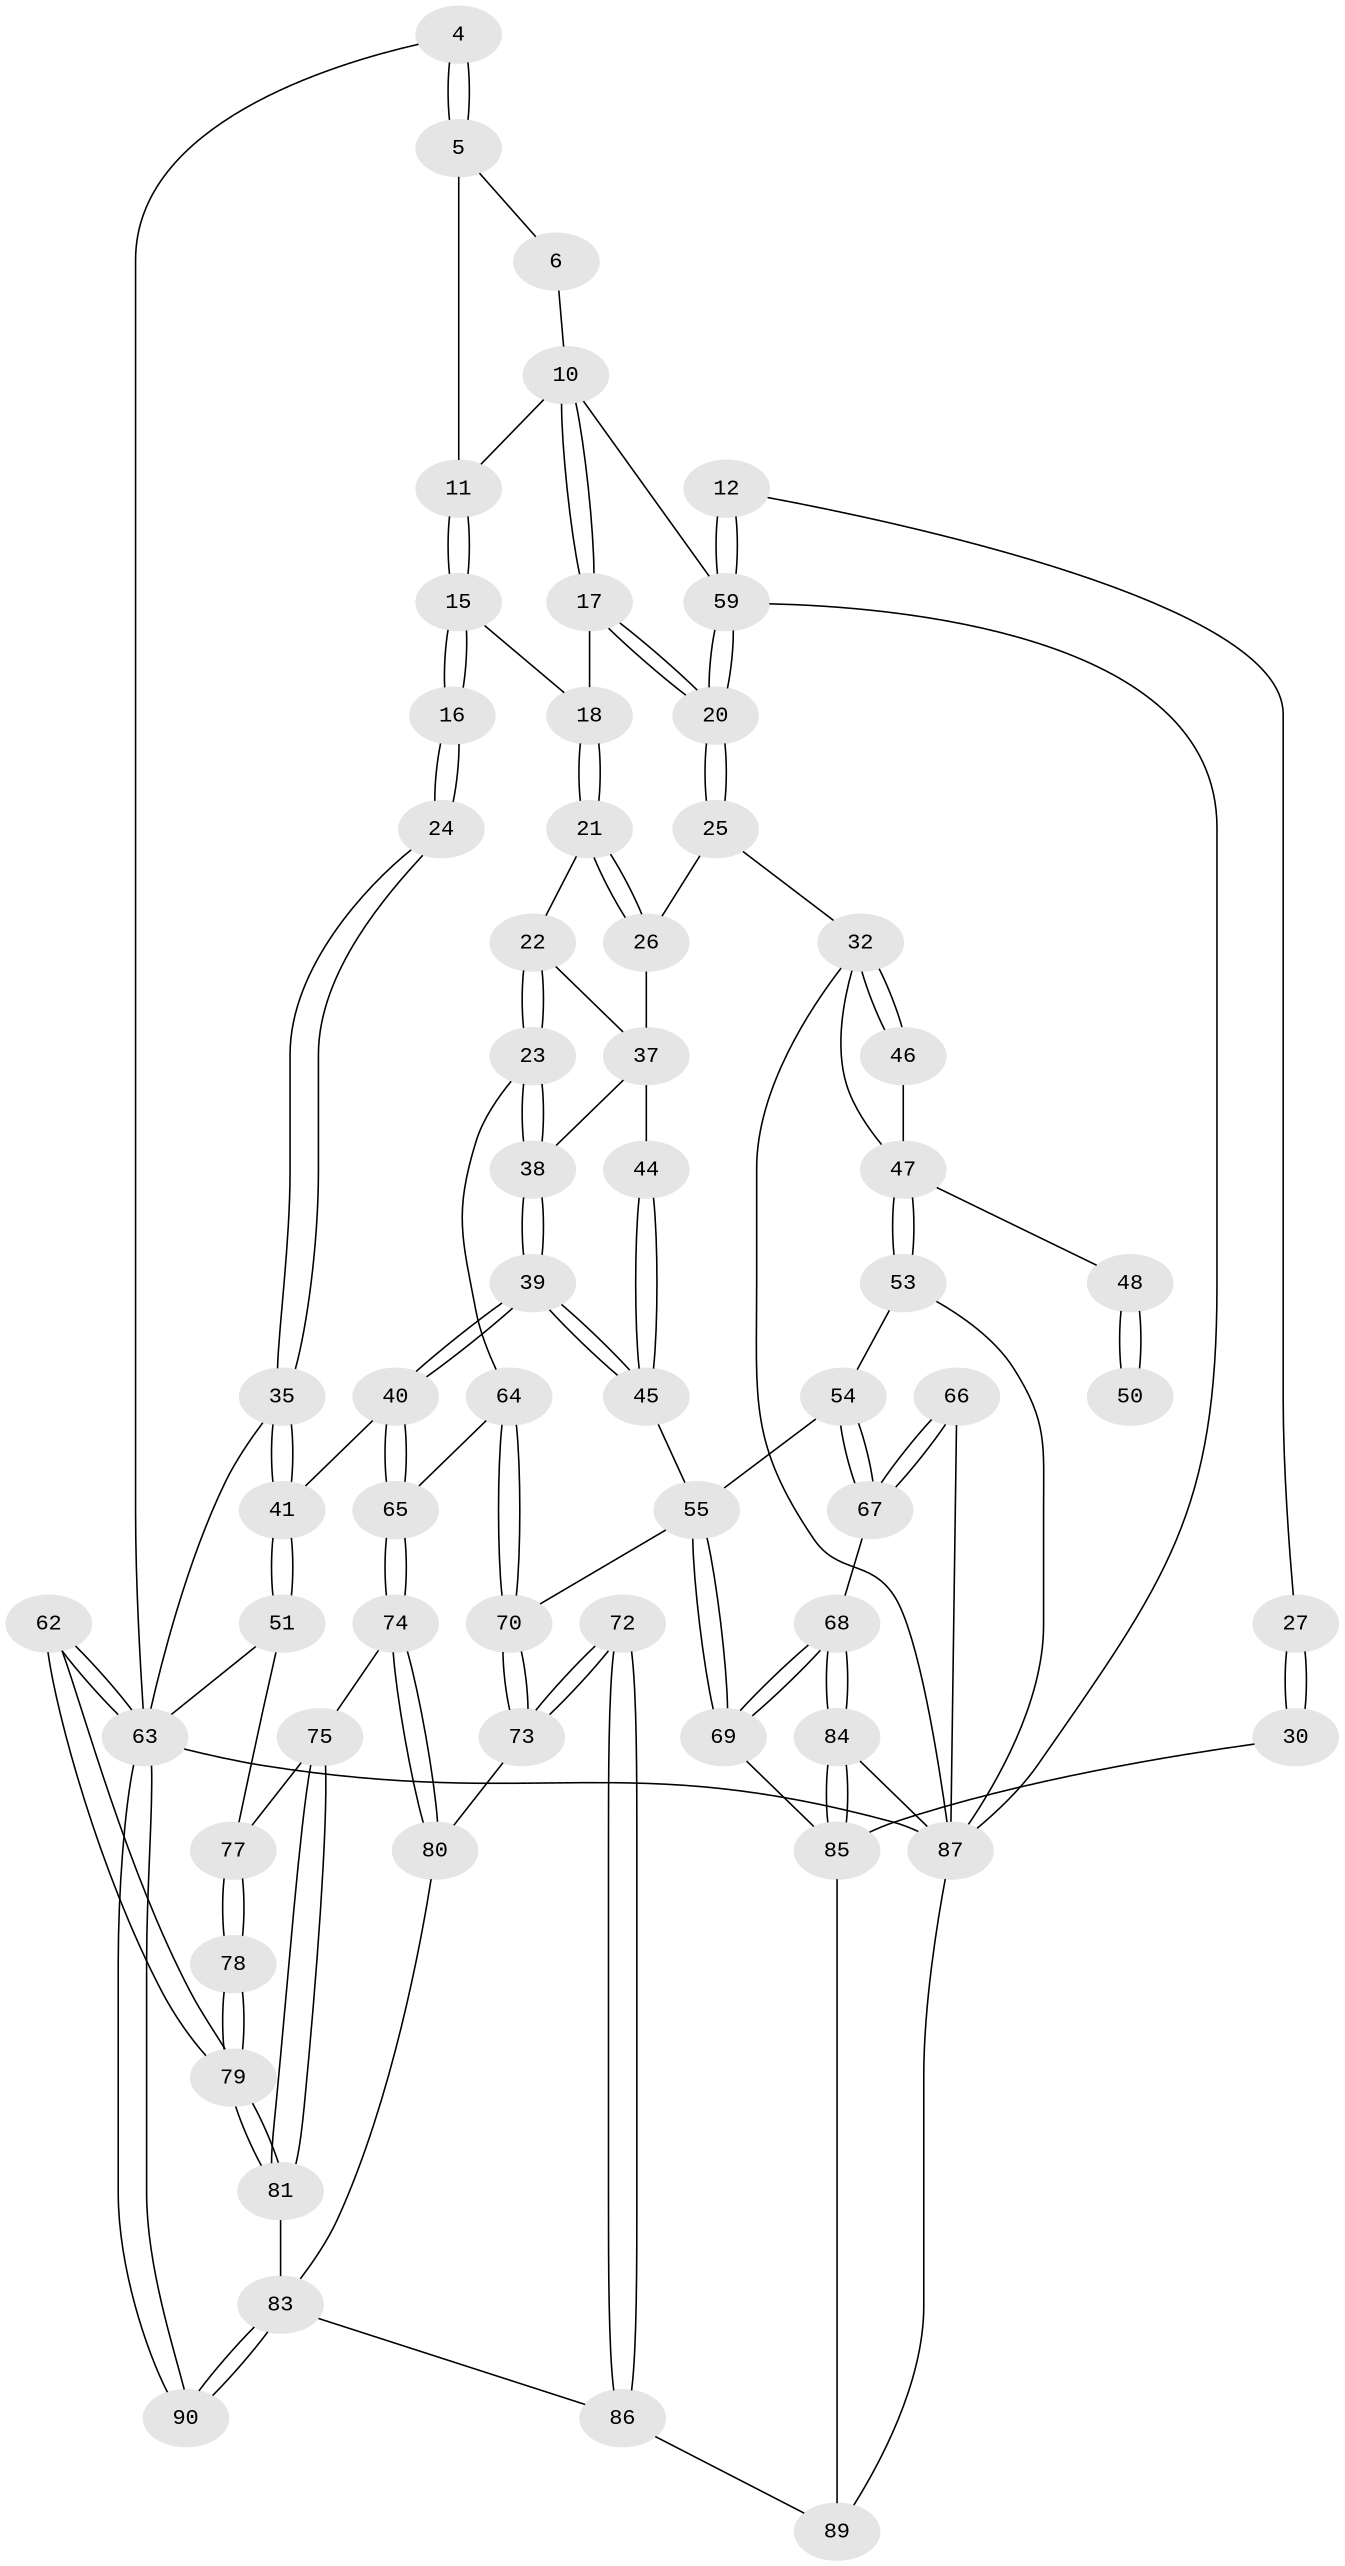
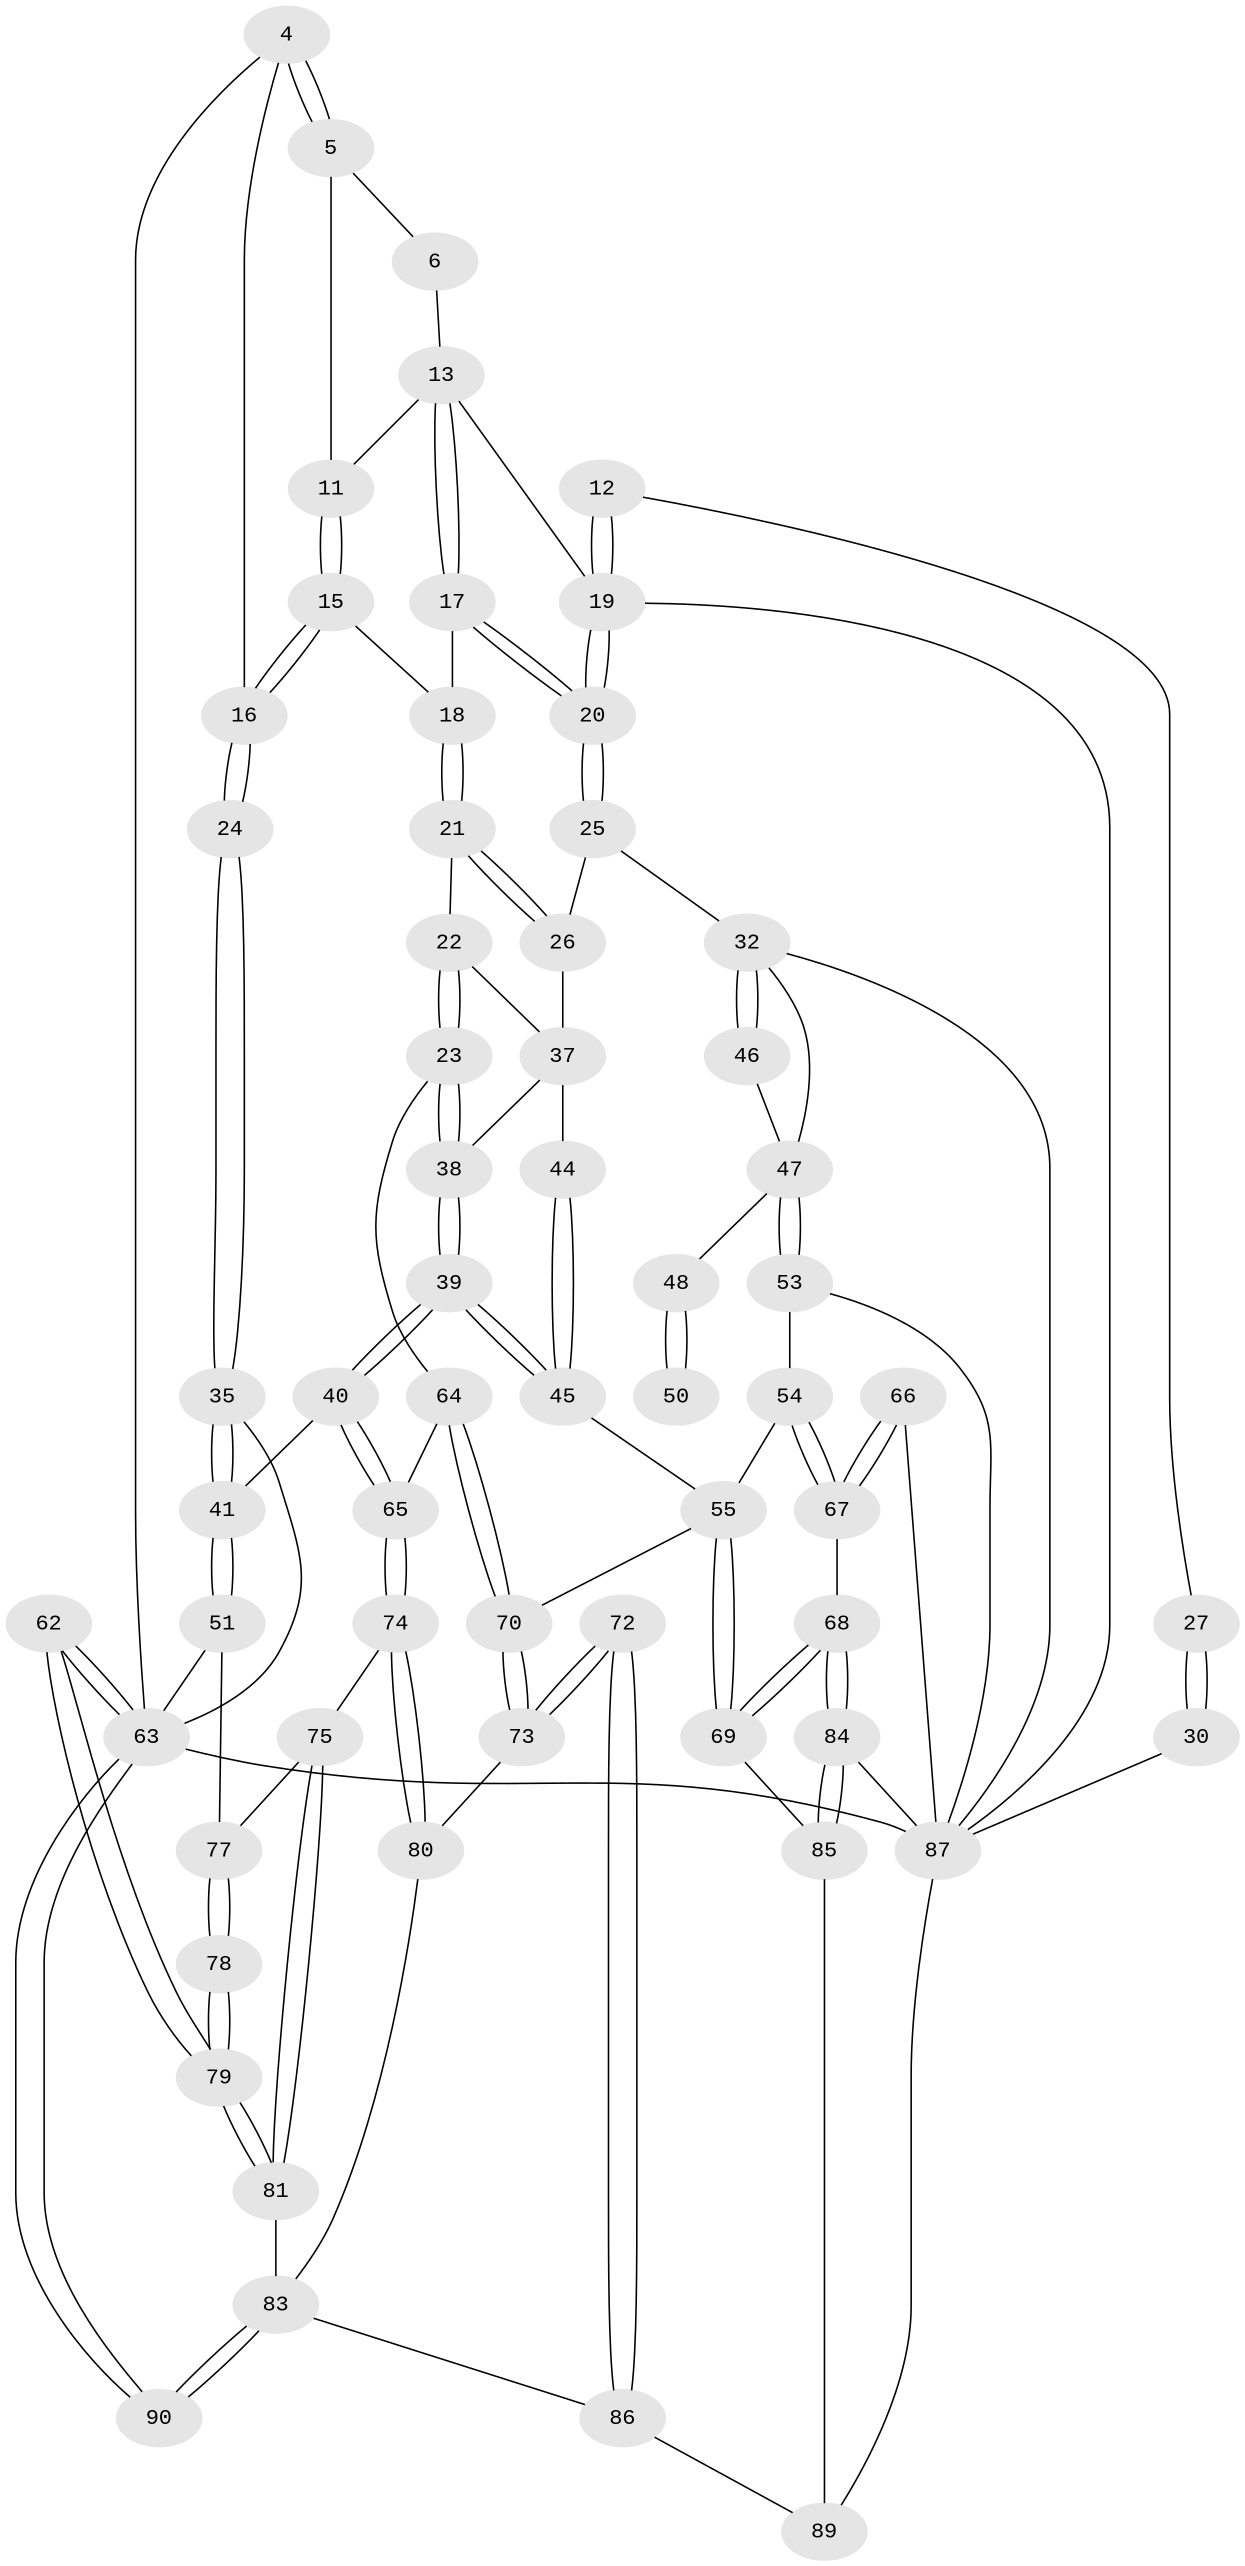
none -> (244, 373)
(566, 375) -> (441, 375)
(727, 602) -> (602, 602)
(1060, 1778) -> (1067, 1794)
